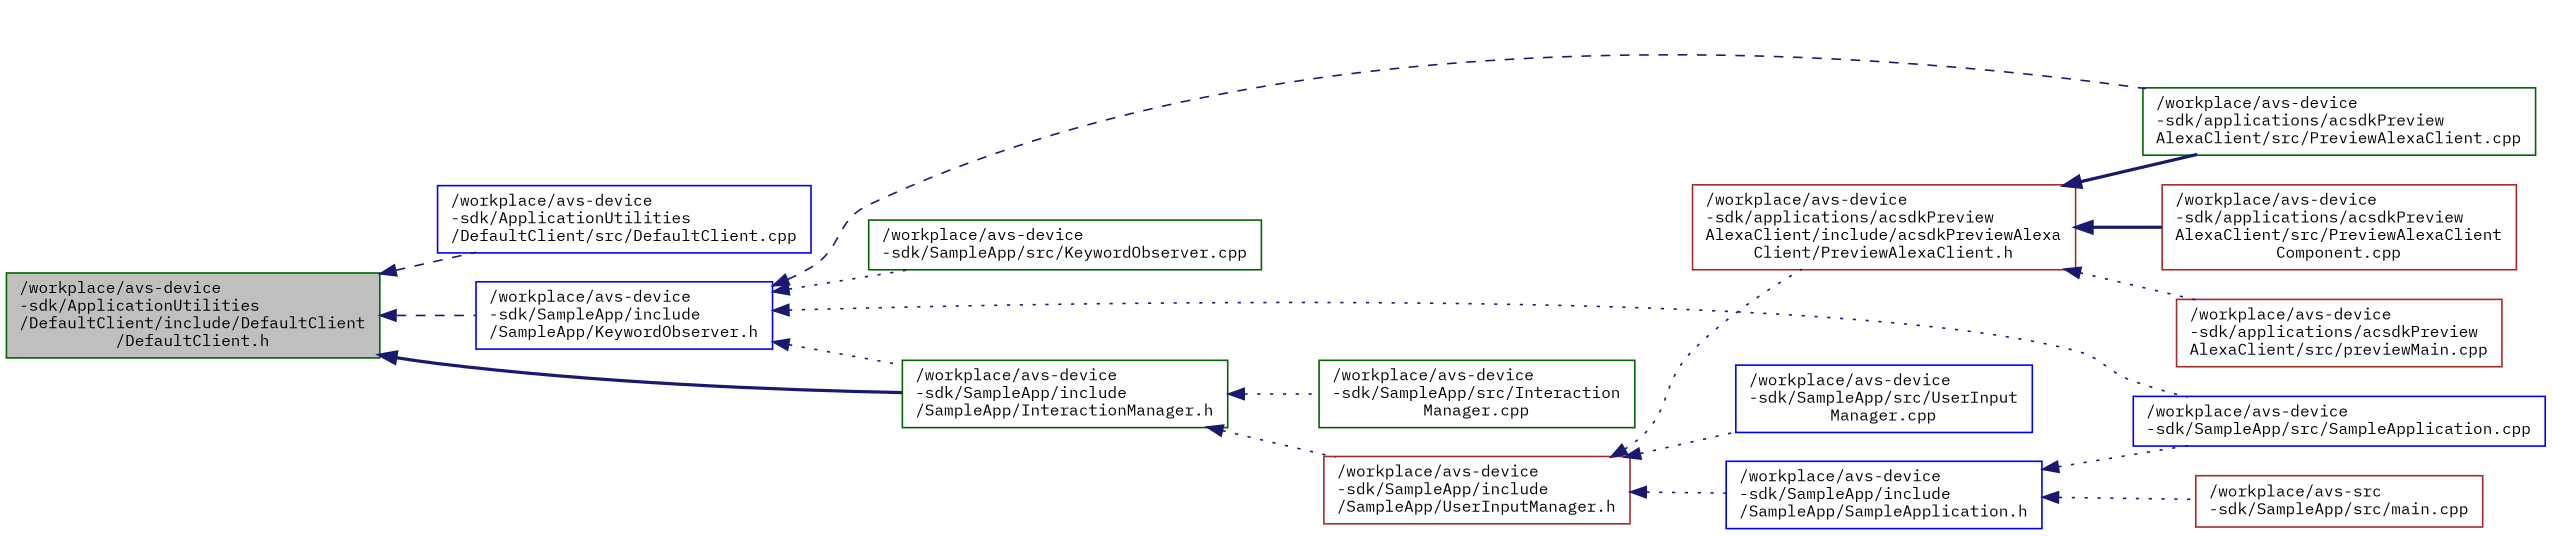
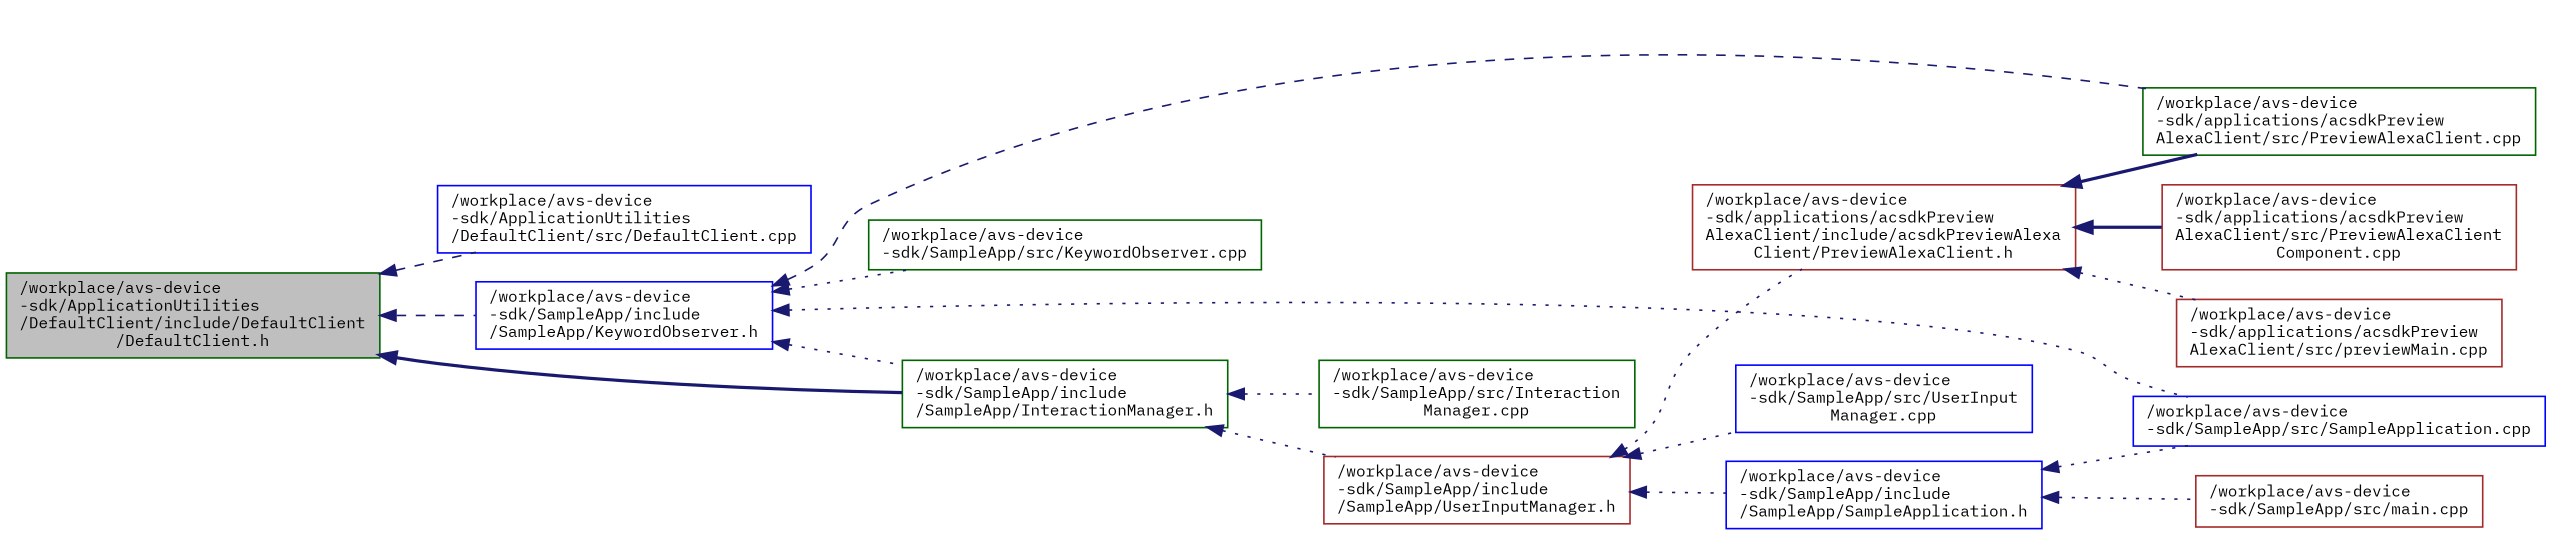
(2339, 501) -> (2339, 501)
